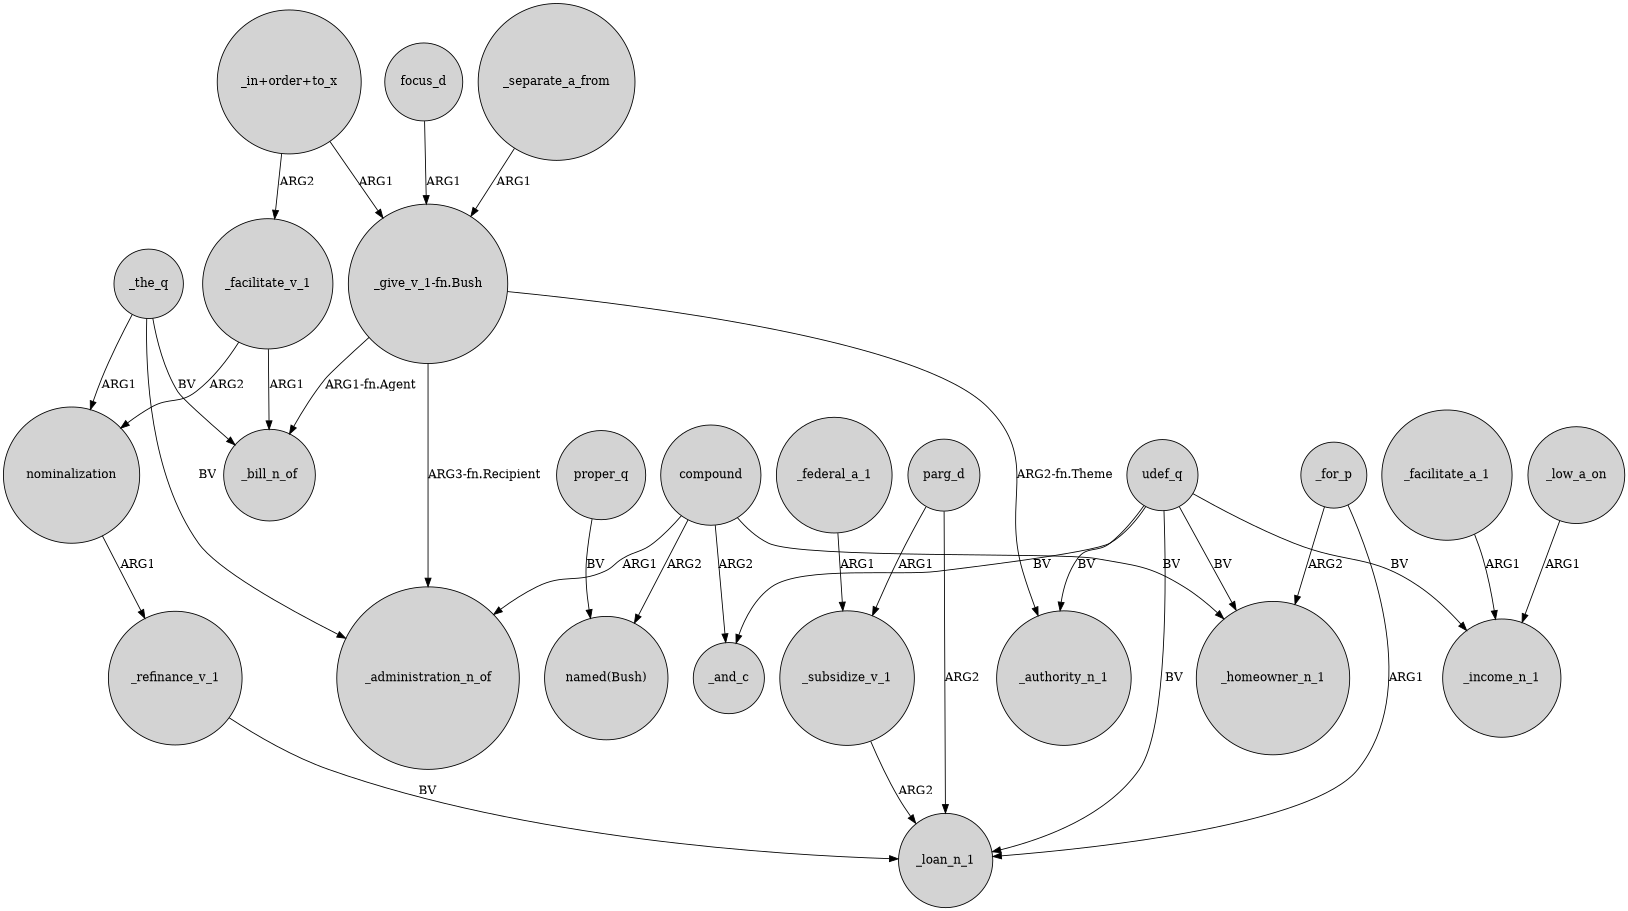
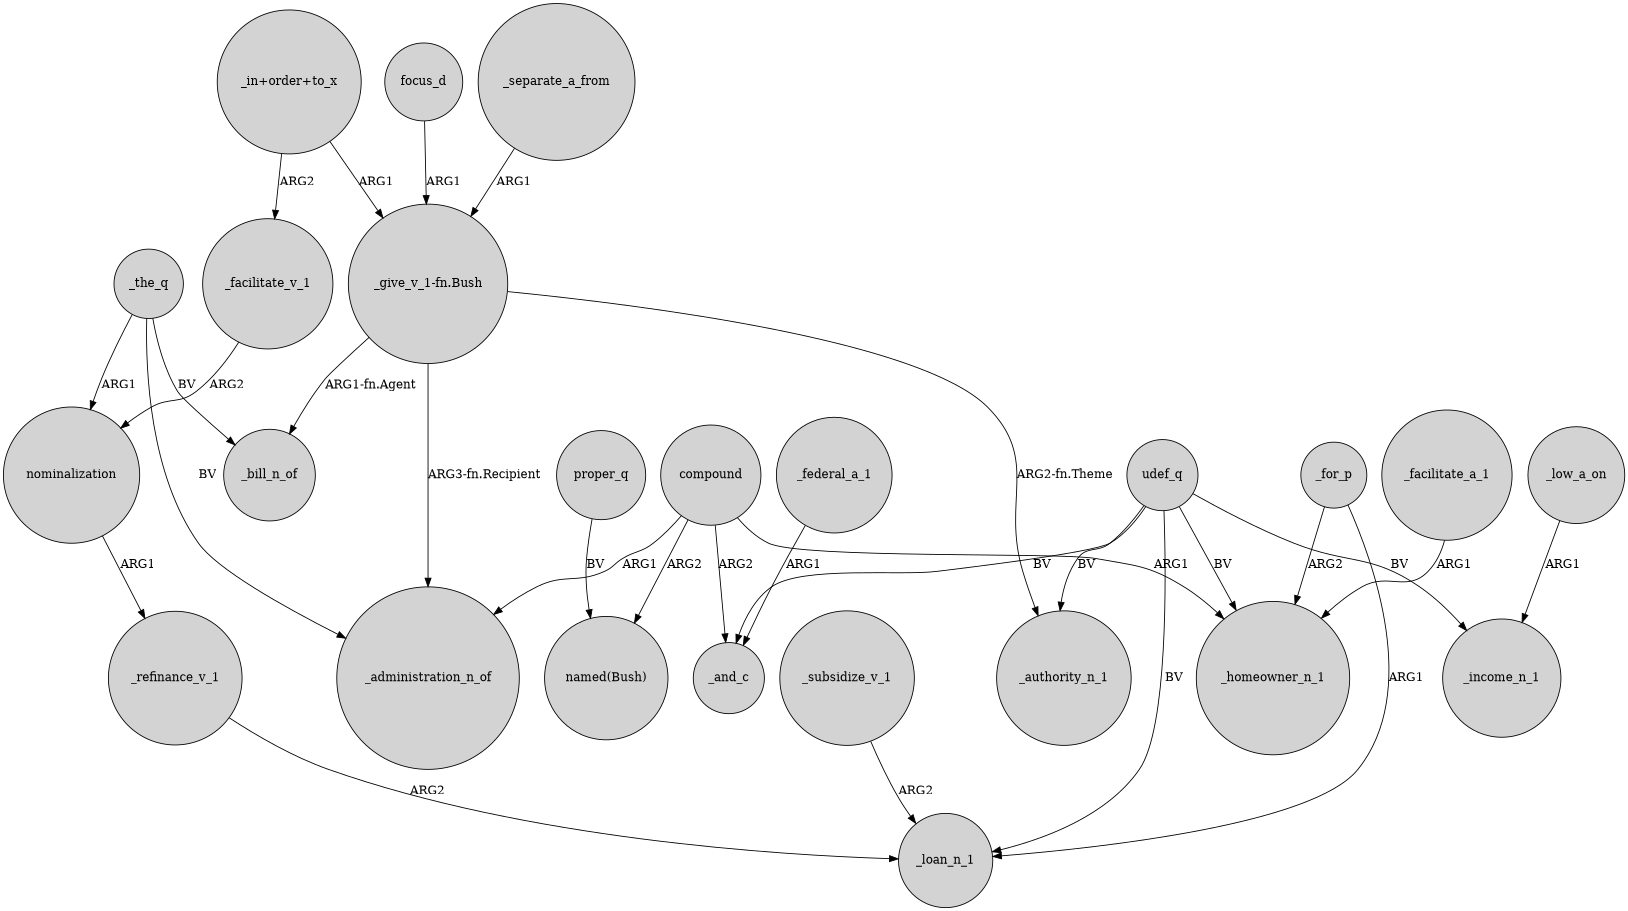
(269, 385) -> none
(944, 475) -> none
(1171, 565) -> (1171, 565)
(840, 568) -> (776, 578)
(1487, 572) -> (1392, 581)
(428, 791) -> (428, 791)
